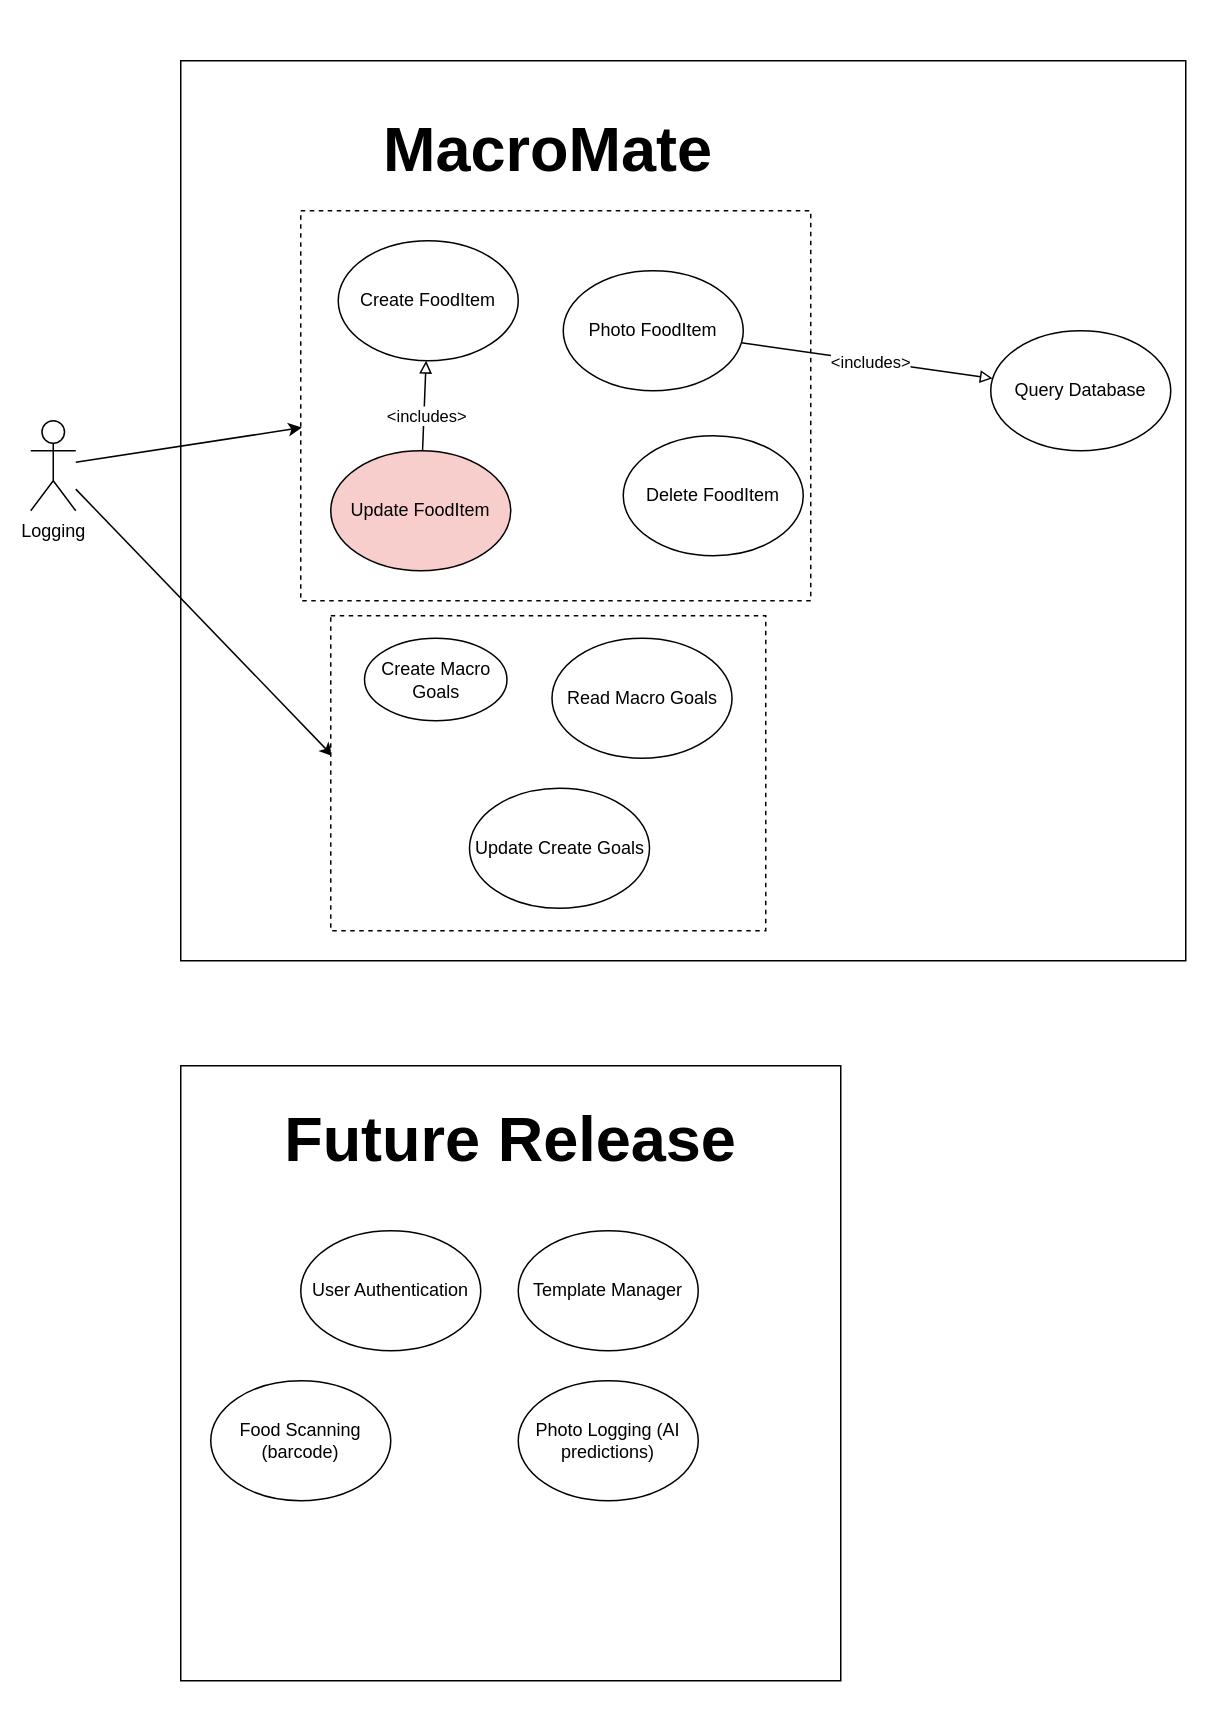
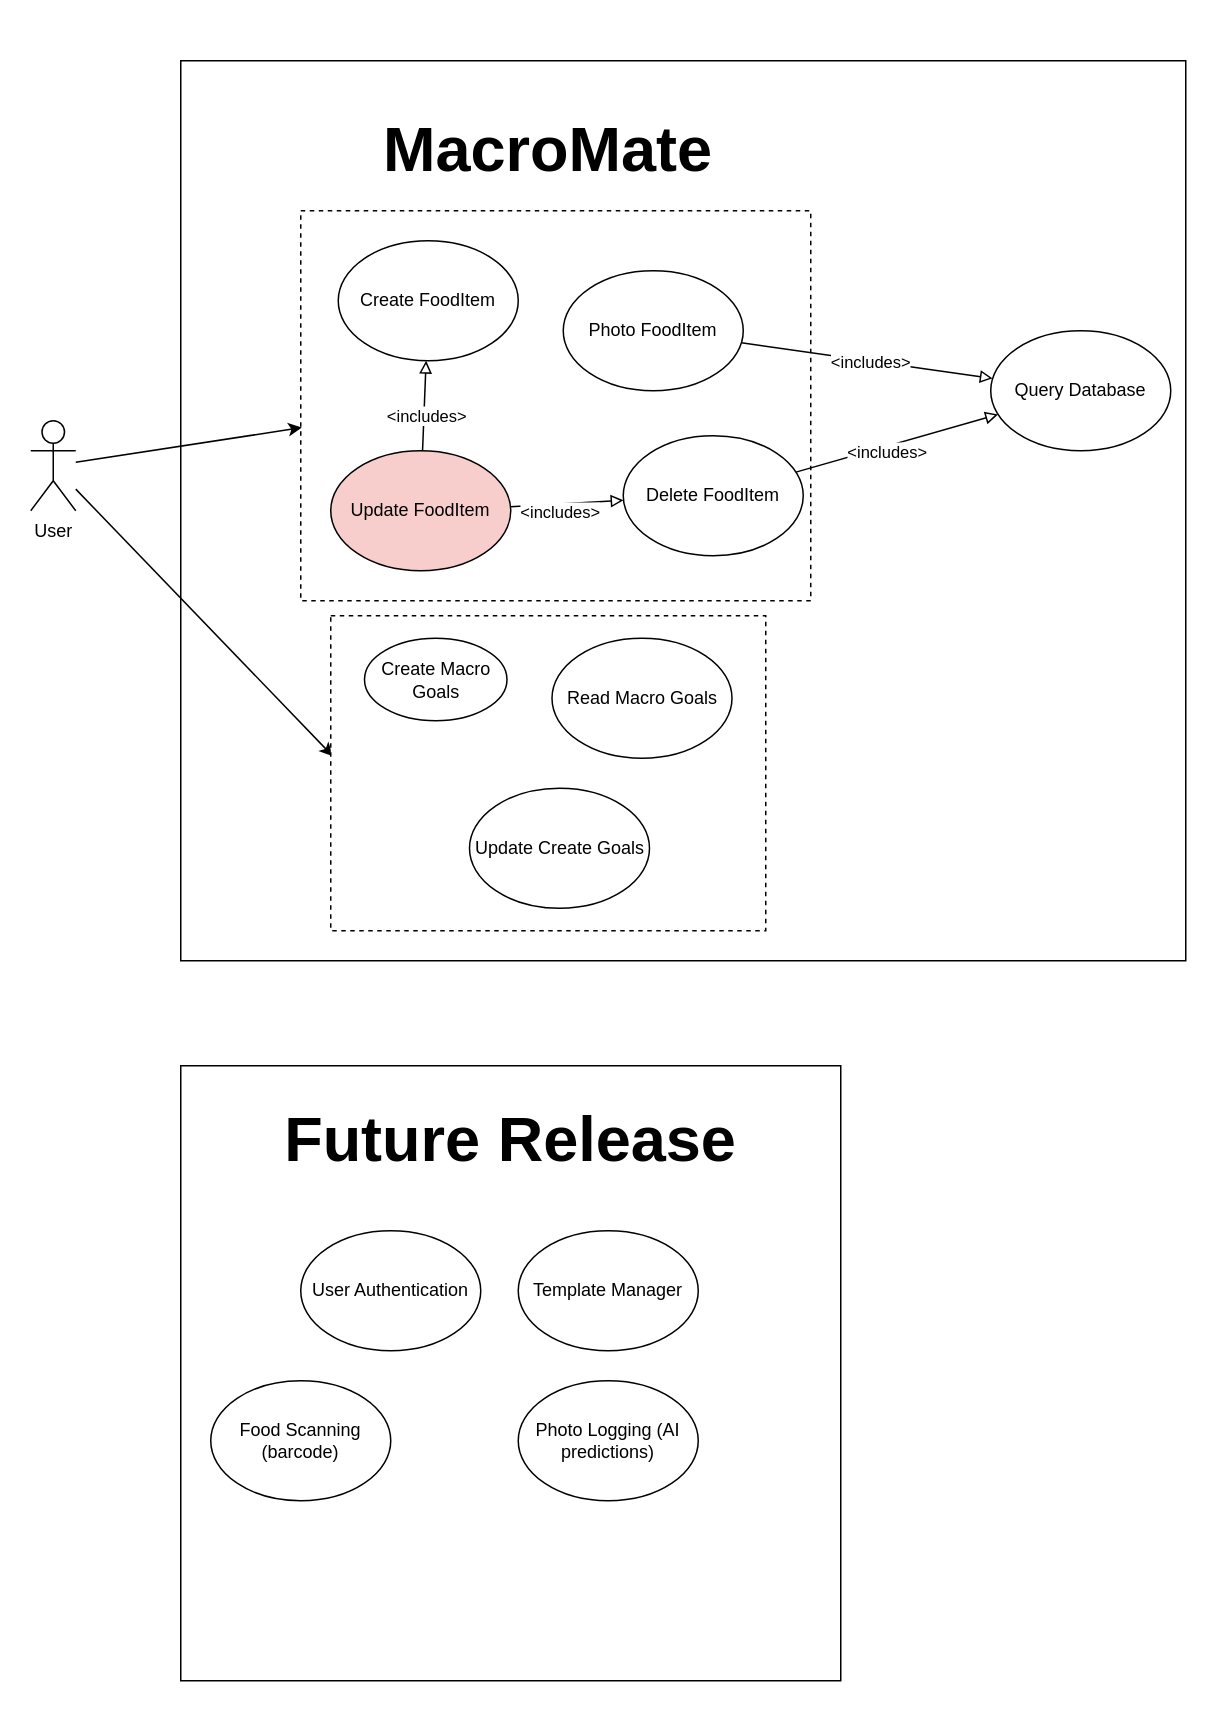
none -> (840, 459)
none -> (599, 502)
(54, 532) -> (54, 532)
